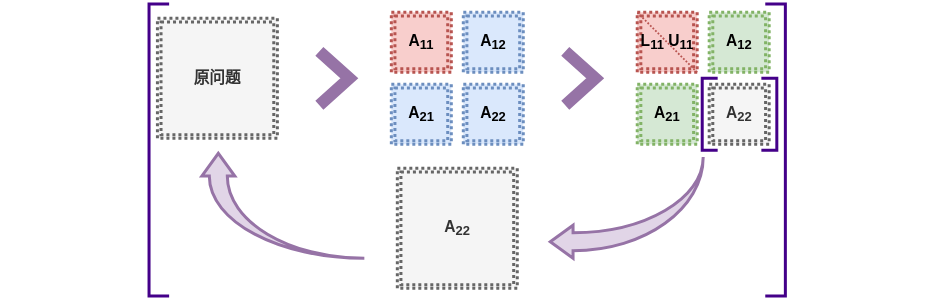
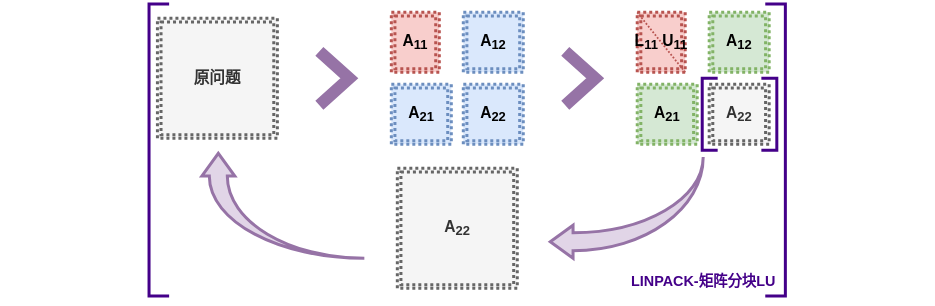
(422, 42) -> (416, 42)
(668, 42) -> (662, 42)
none -> (704, 281)
